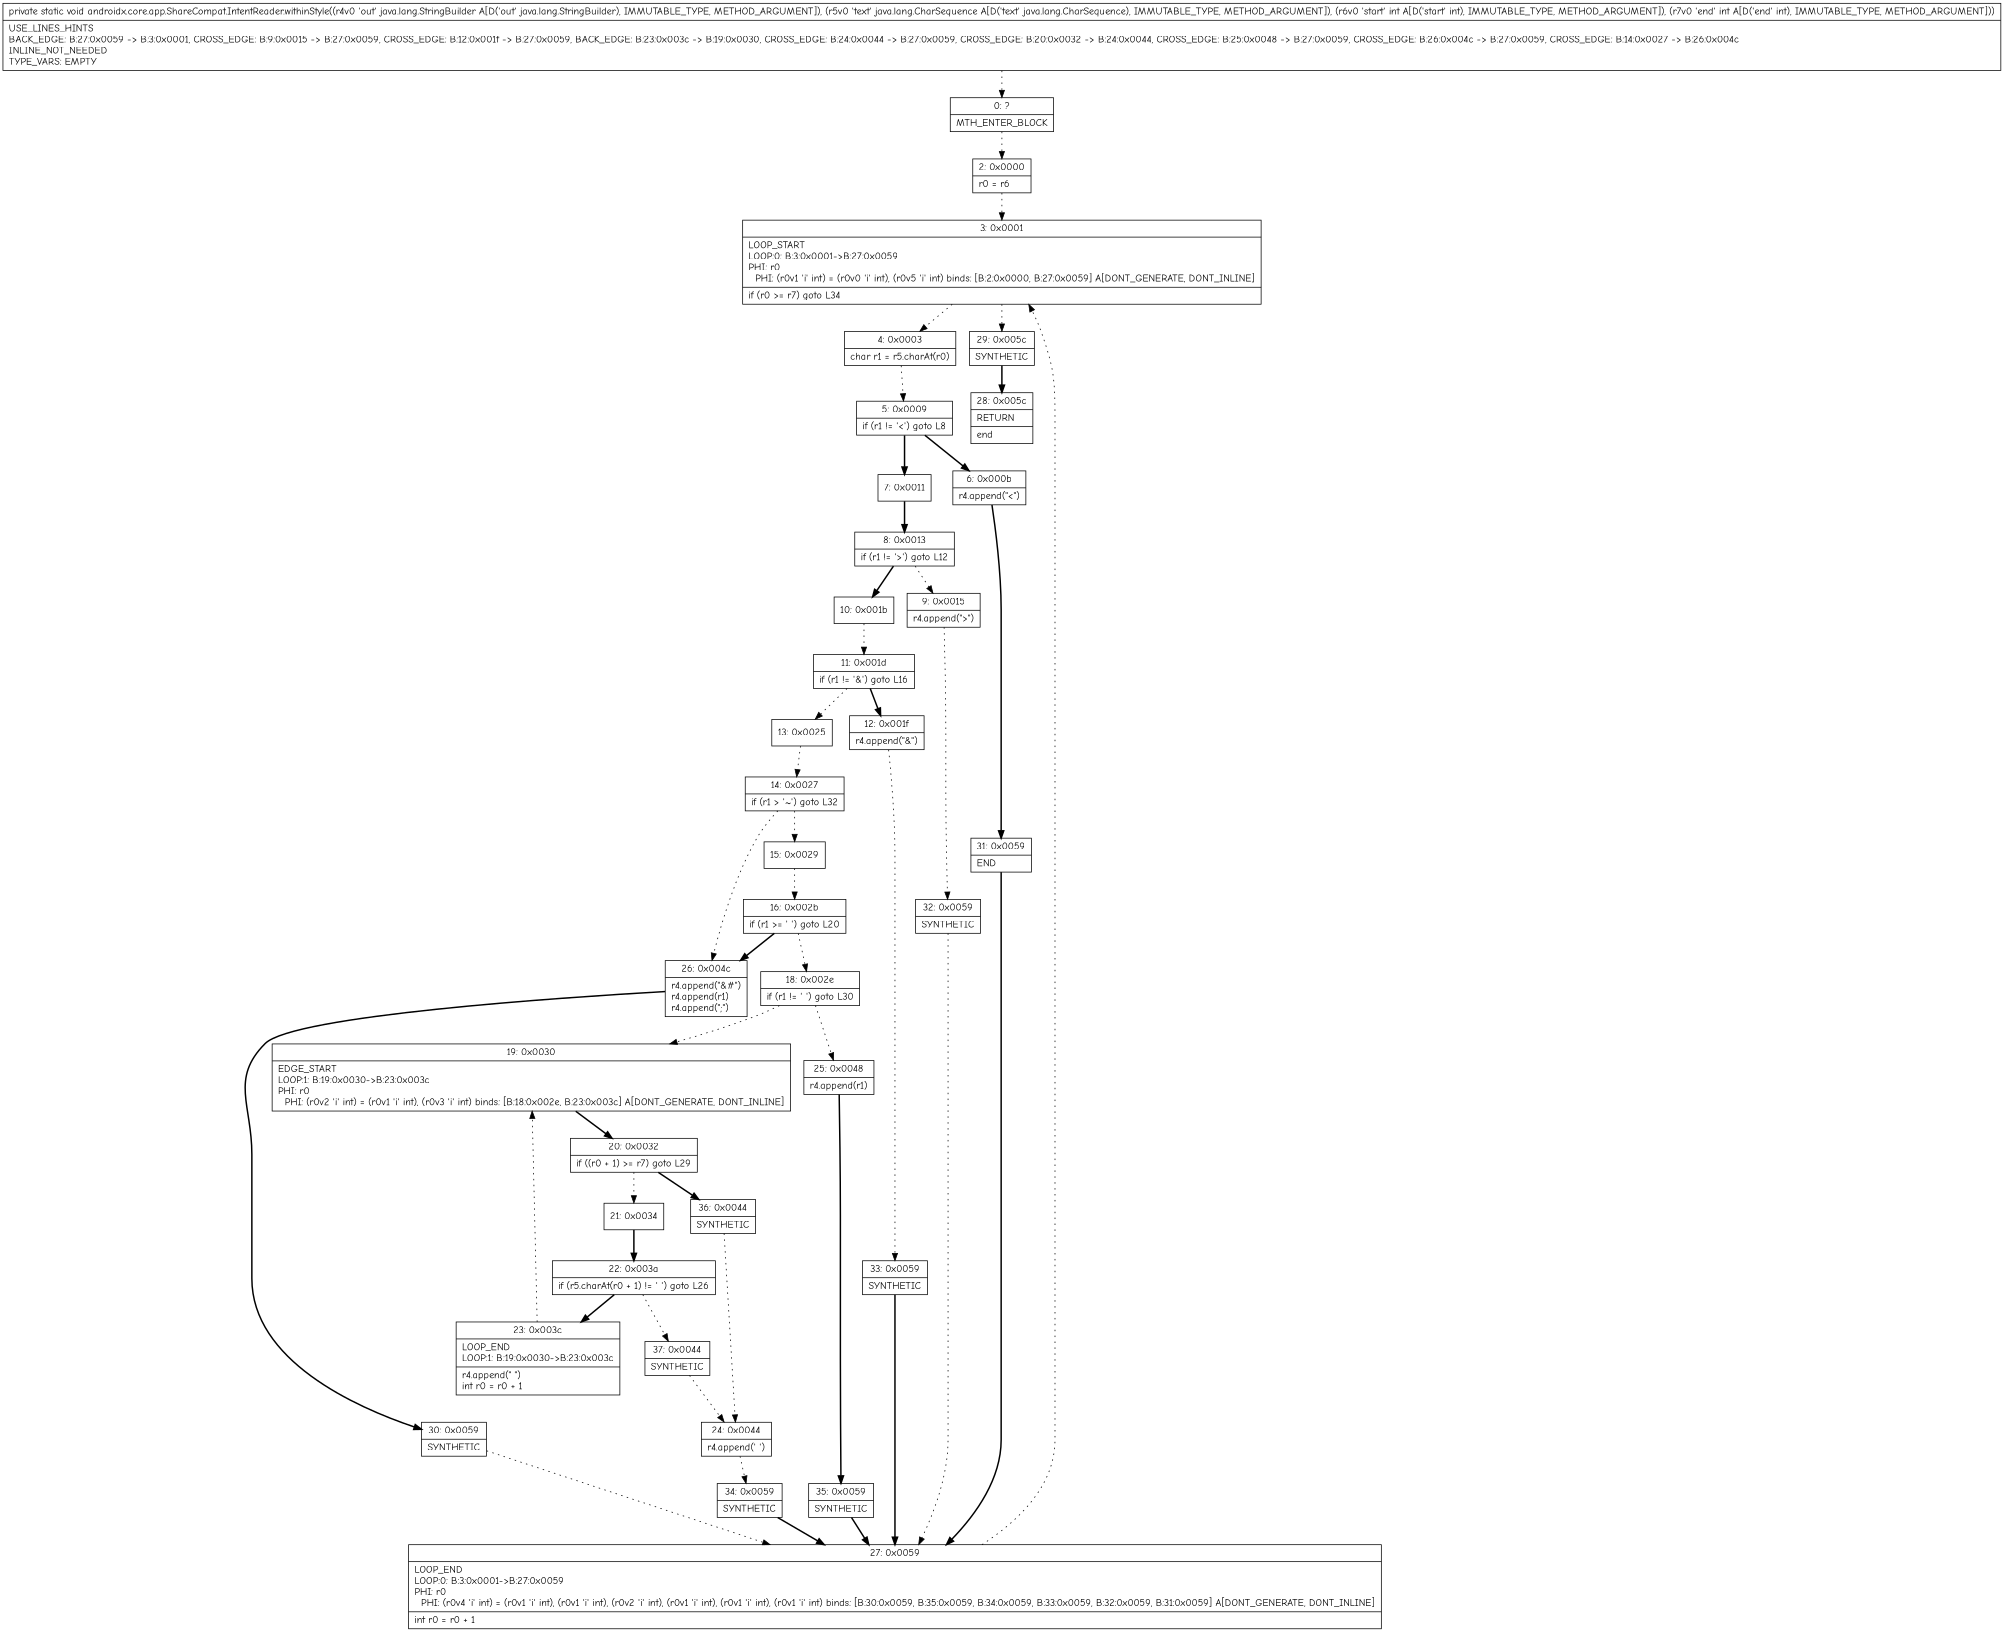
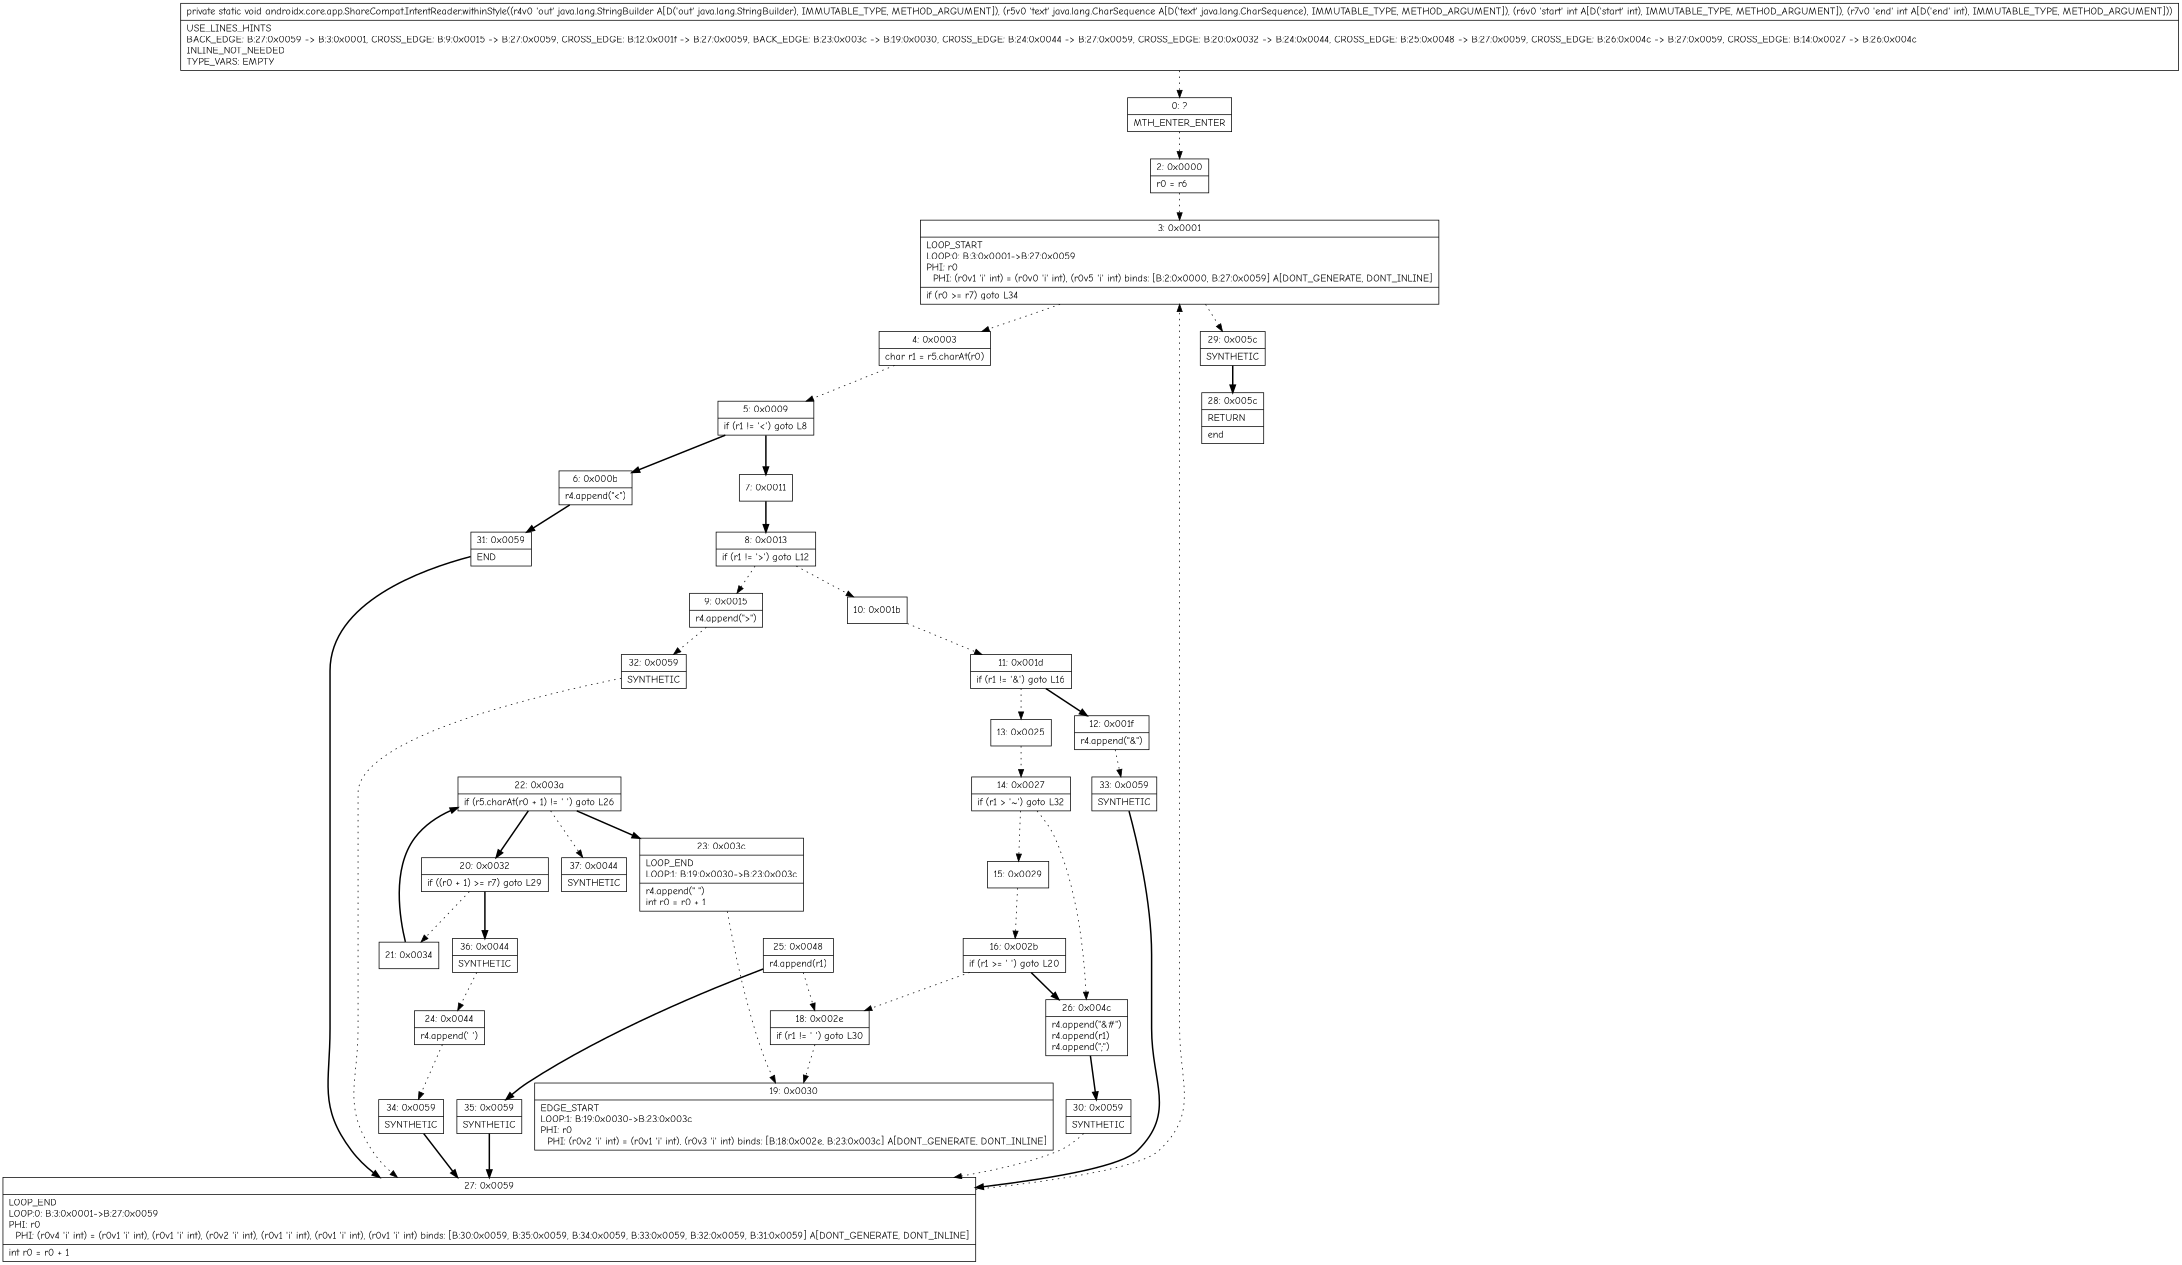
(1002, 123) -> (1180, 123)
(885, 578) -> (822, 580)
(823, 1029) -> (808, 988)
(591, 1123) -> (514, 831)
(705, 1396) -> none
